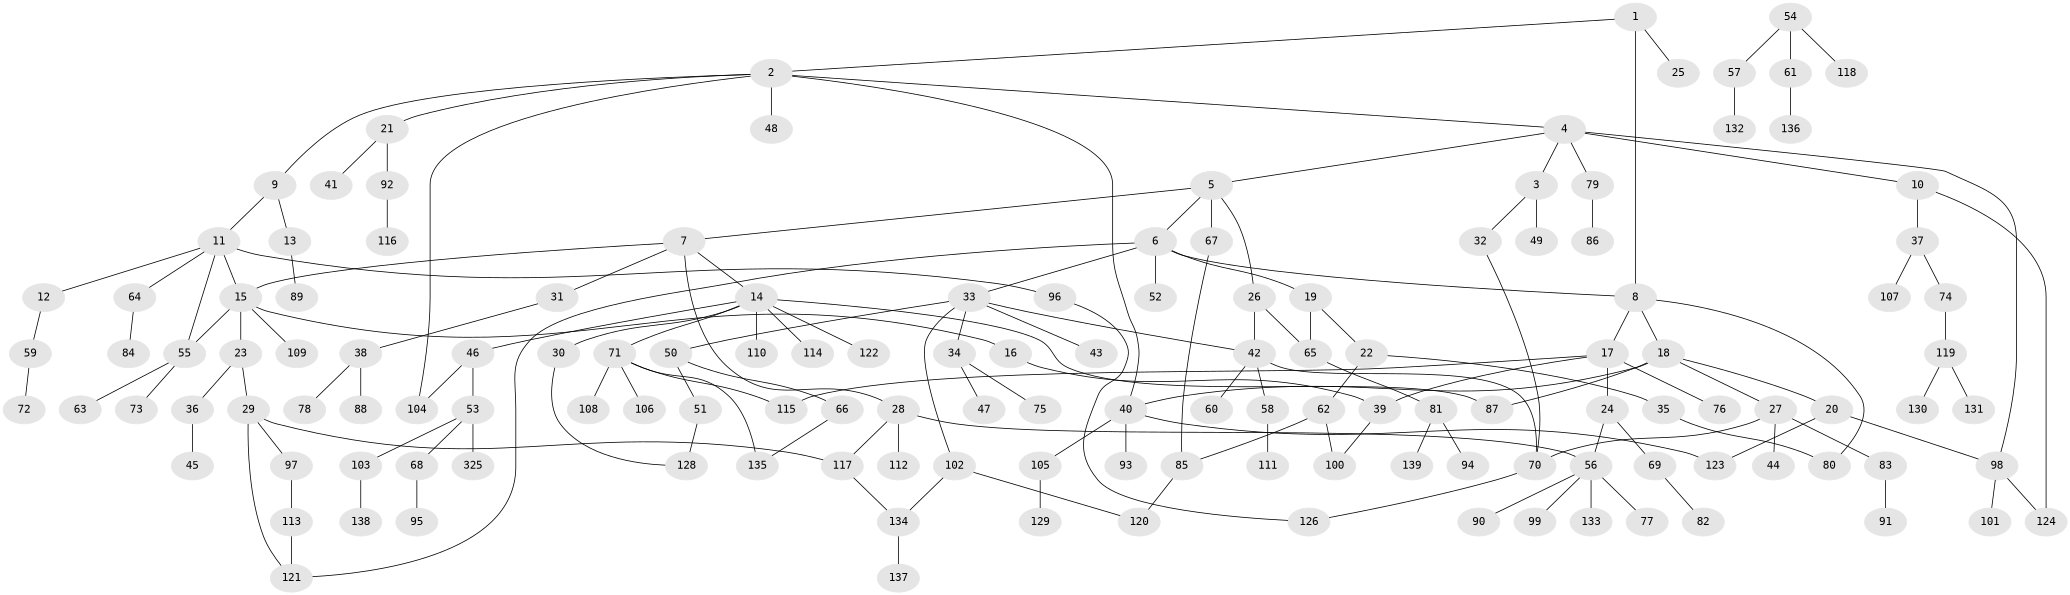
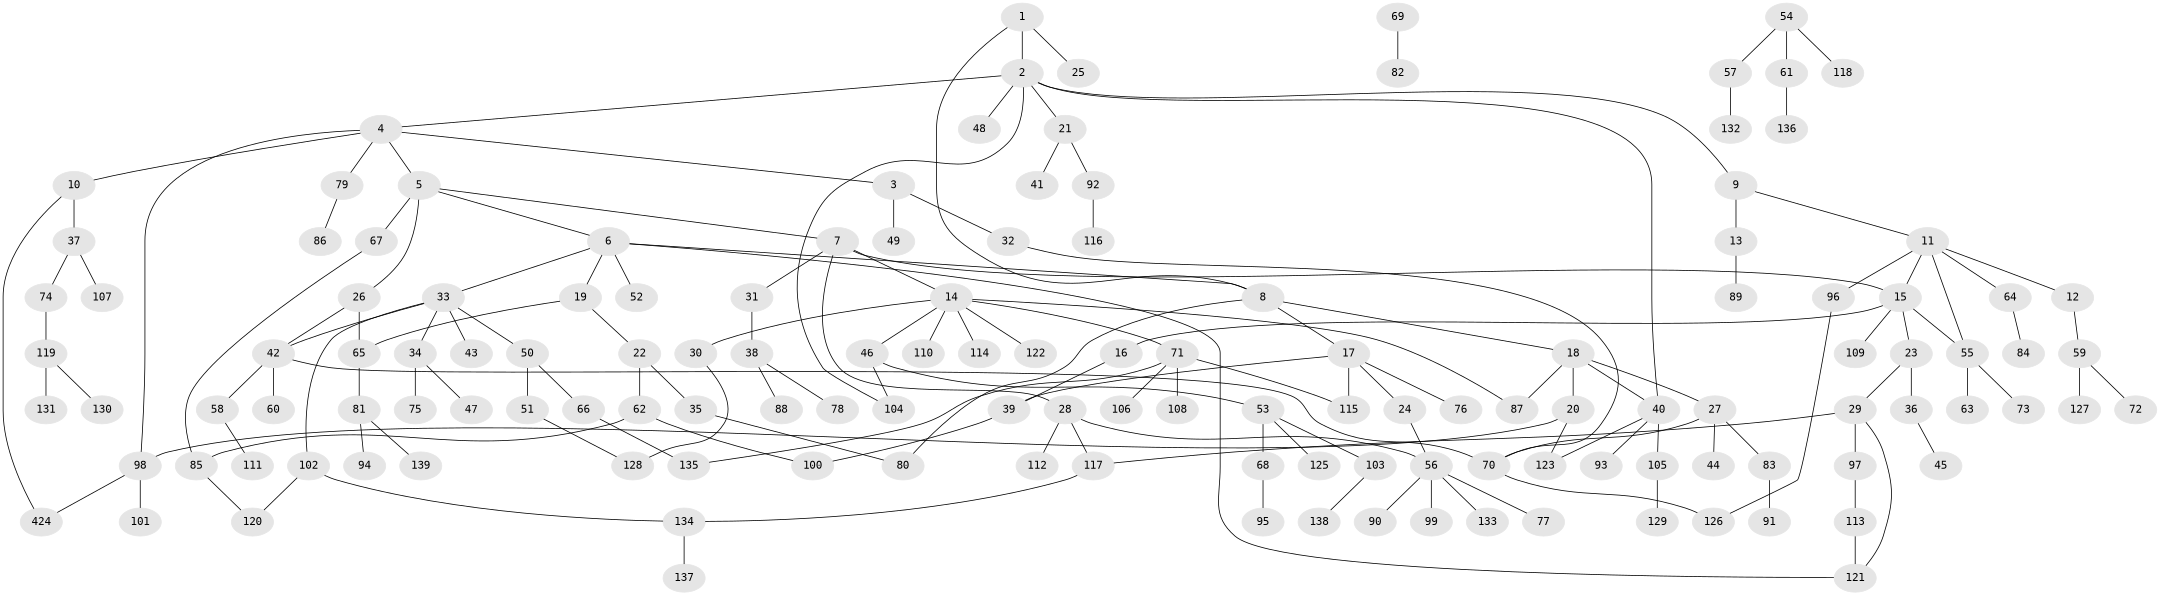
none -> (2080, 410)
(1628, 434) -> none
(473, 466) -> (1319, 466)
(2046, 522) -> (41, 522)
